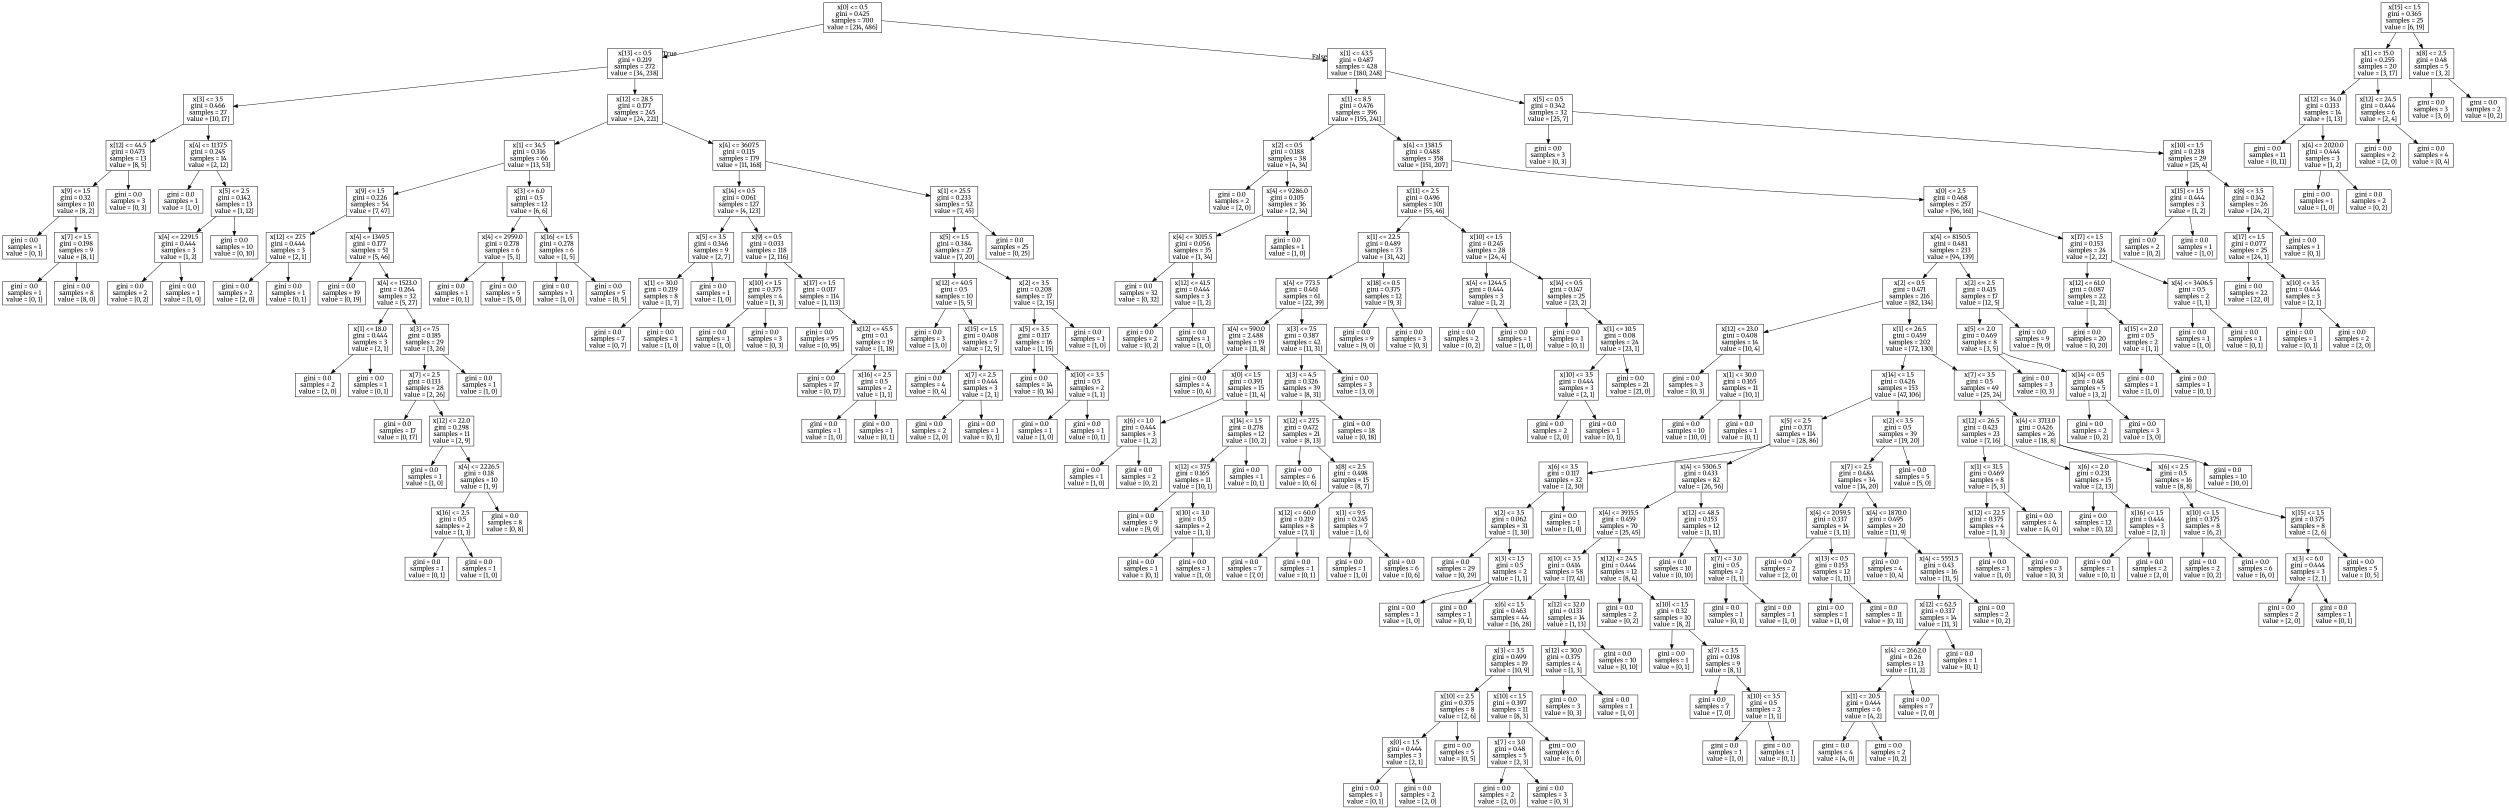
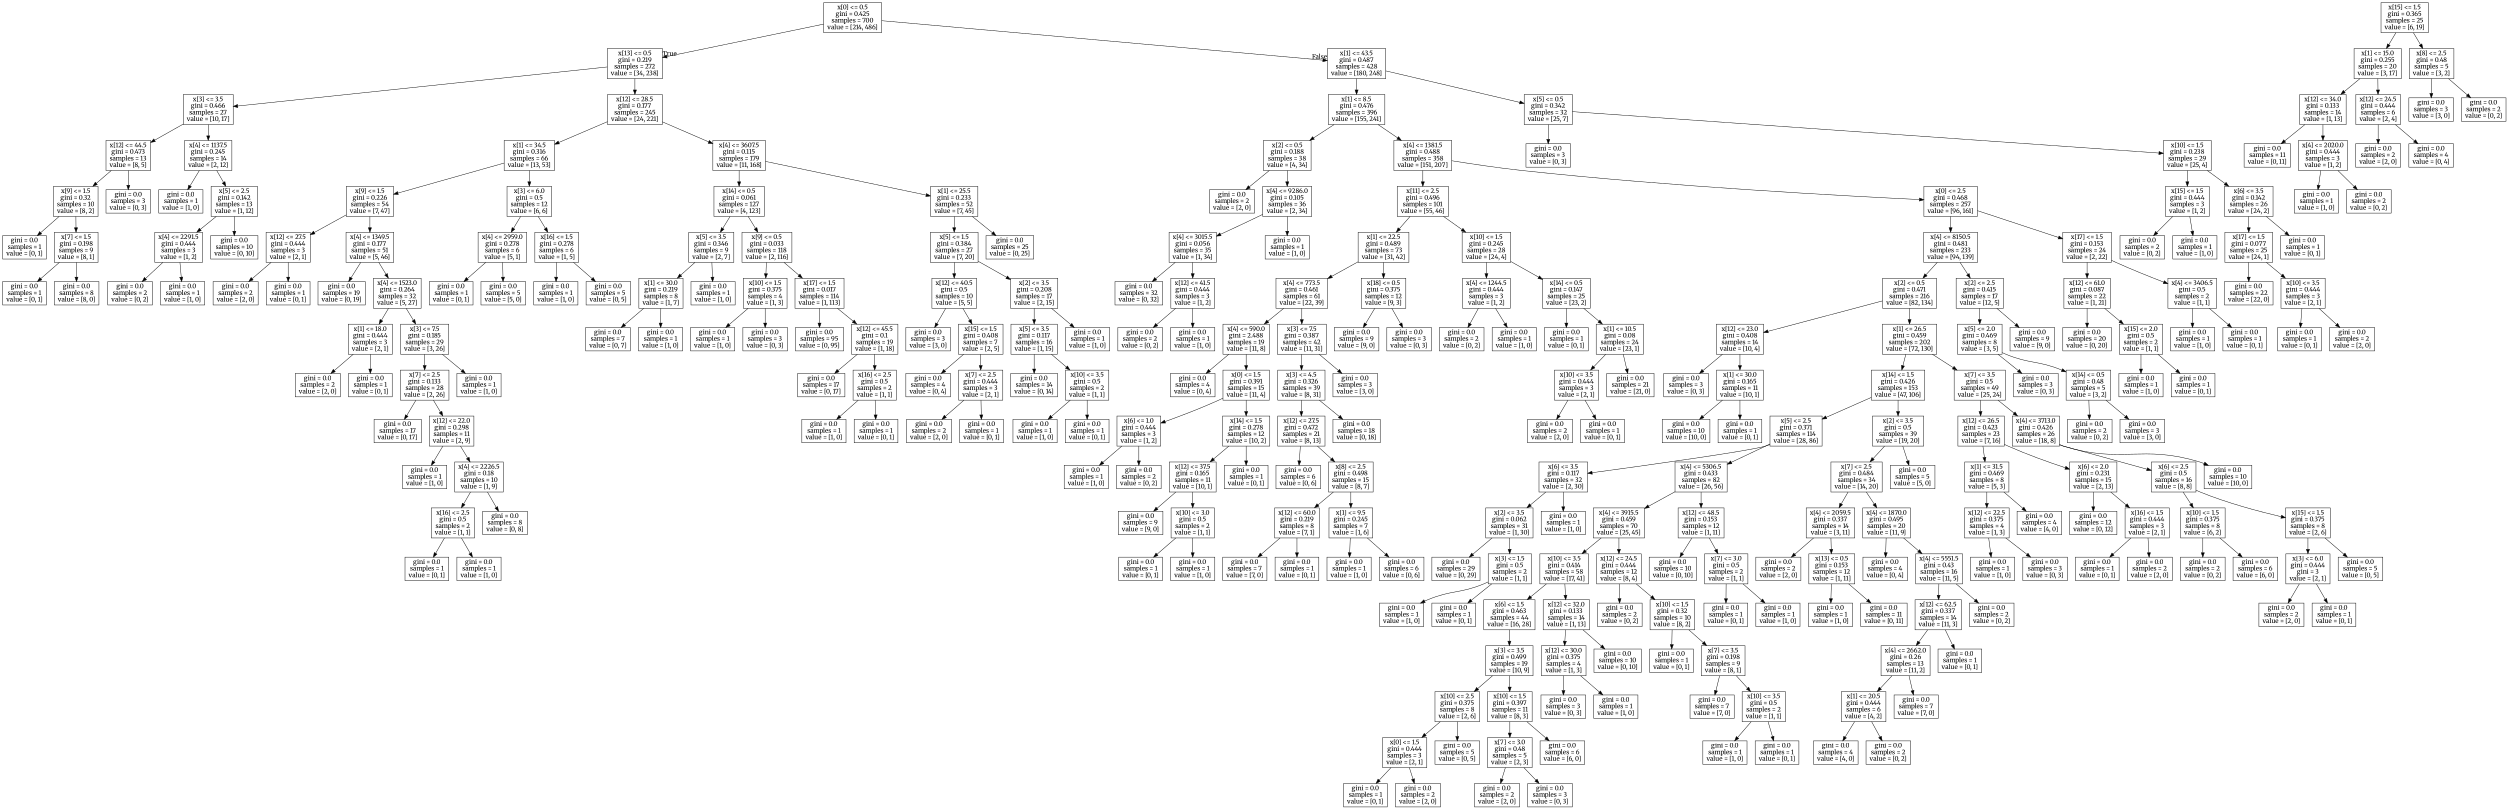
(2308, 569) -> (2308, 569)
